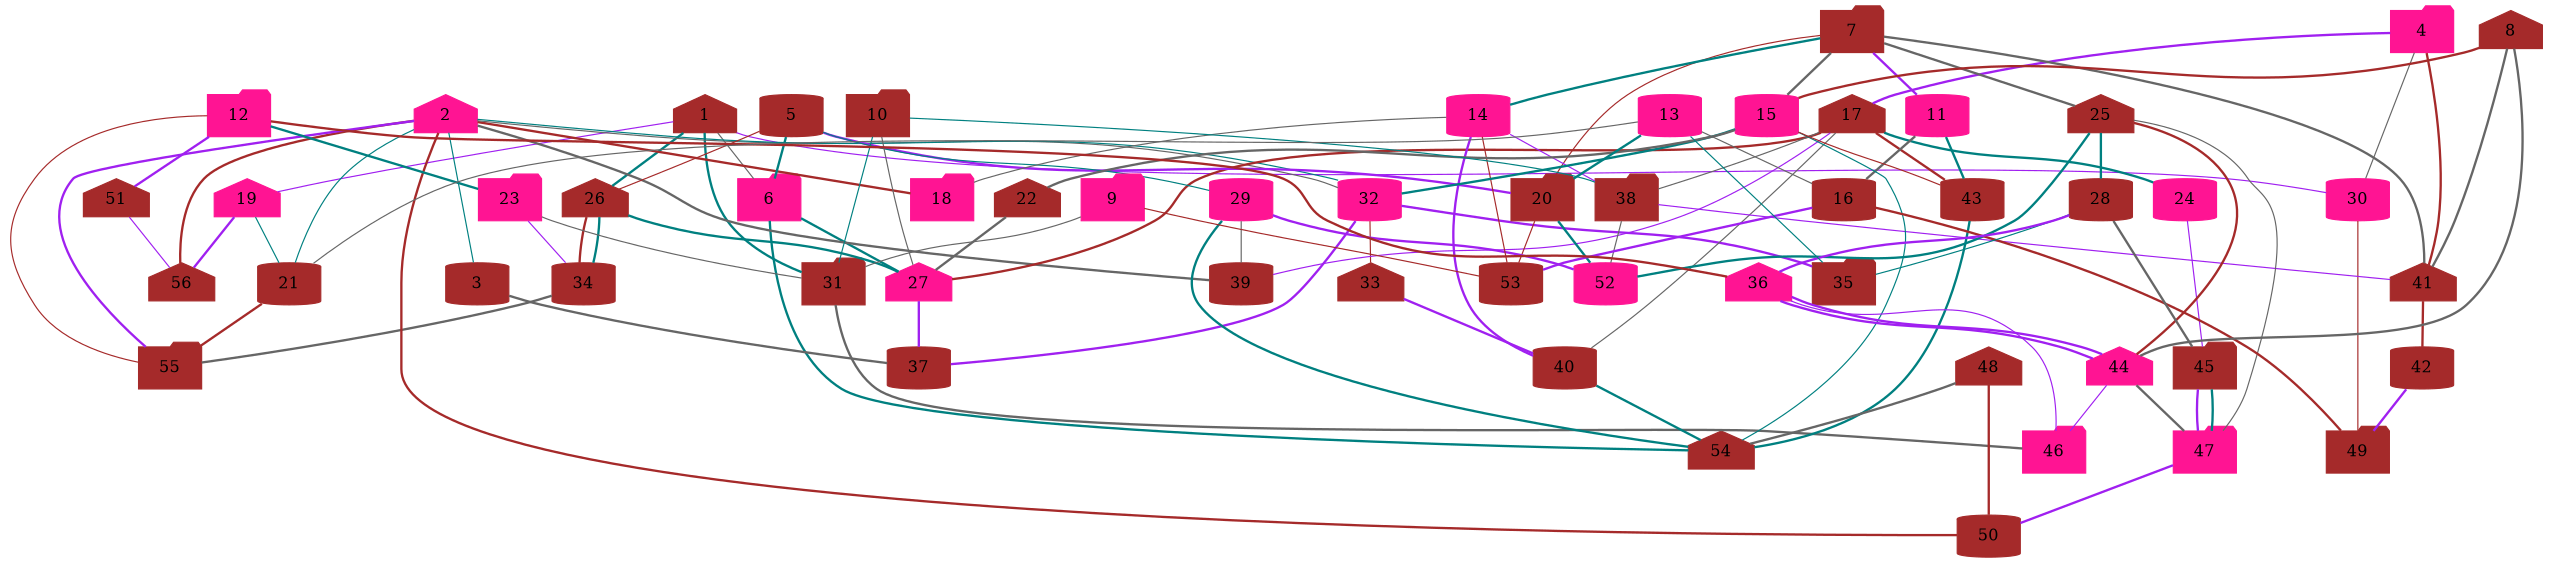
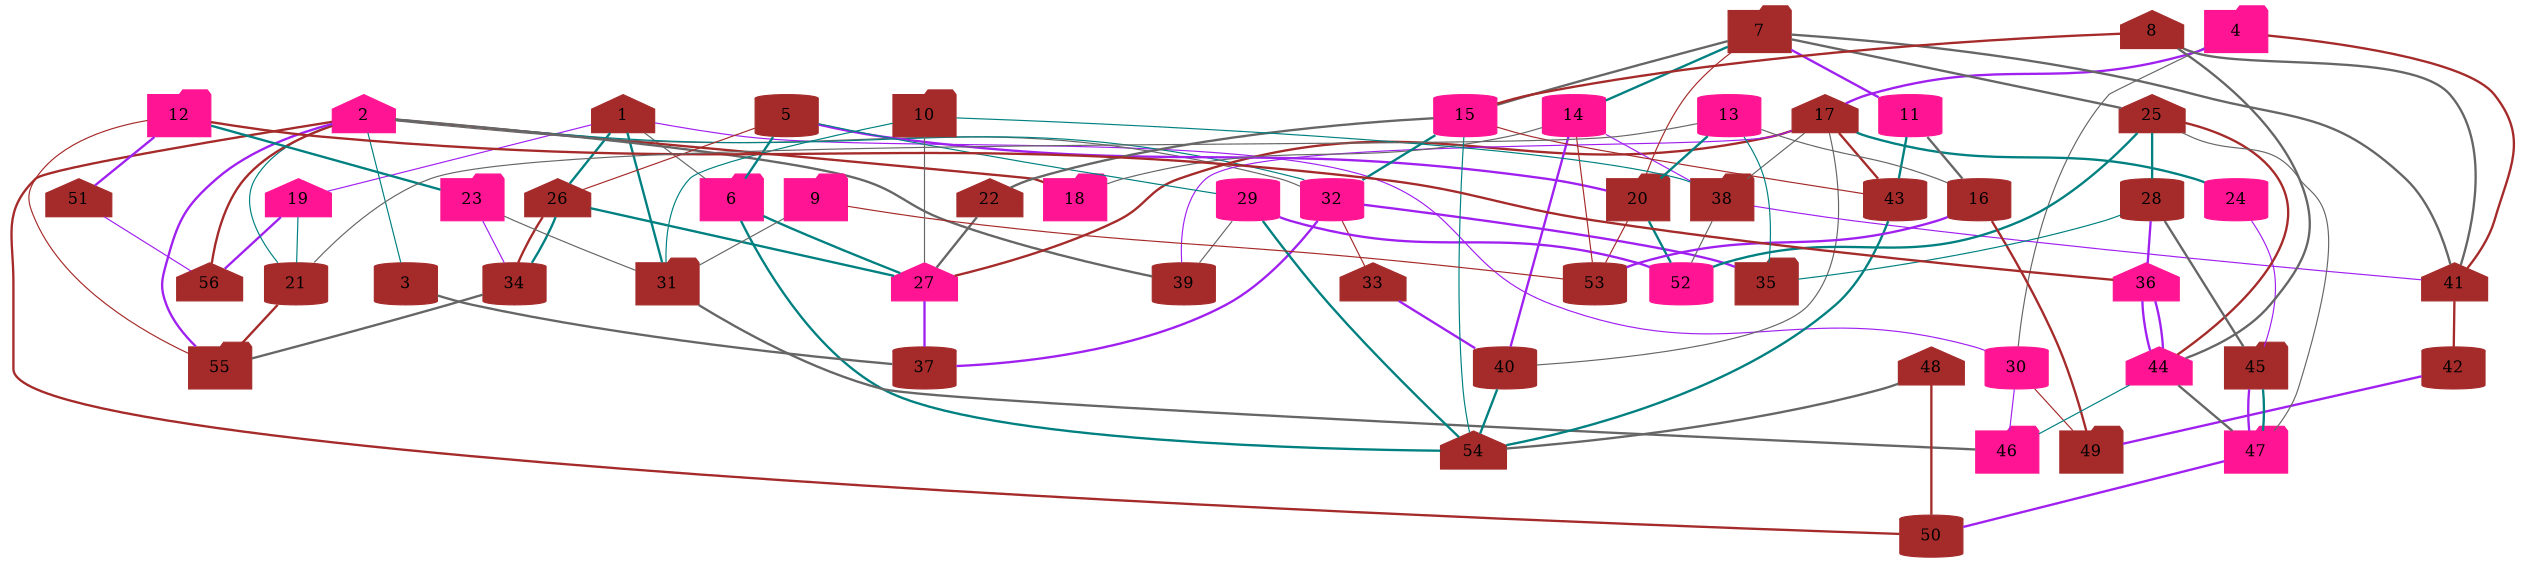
(1960, 311) -> (2012, 410)
(2088, 408) -> (2089, 407)
